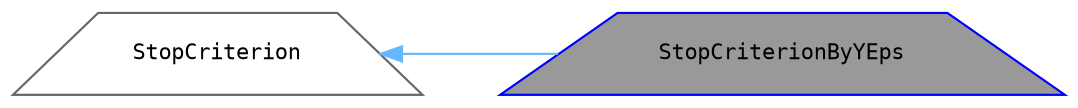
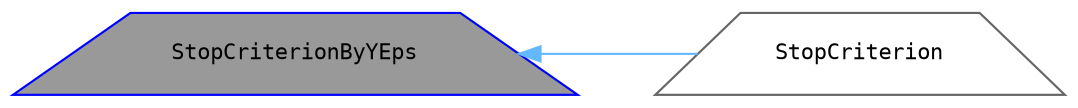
(480, 54) -> (619, 54)
